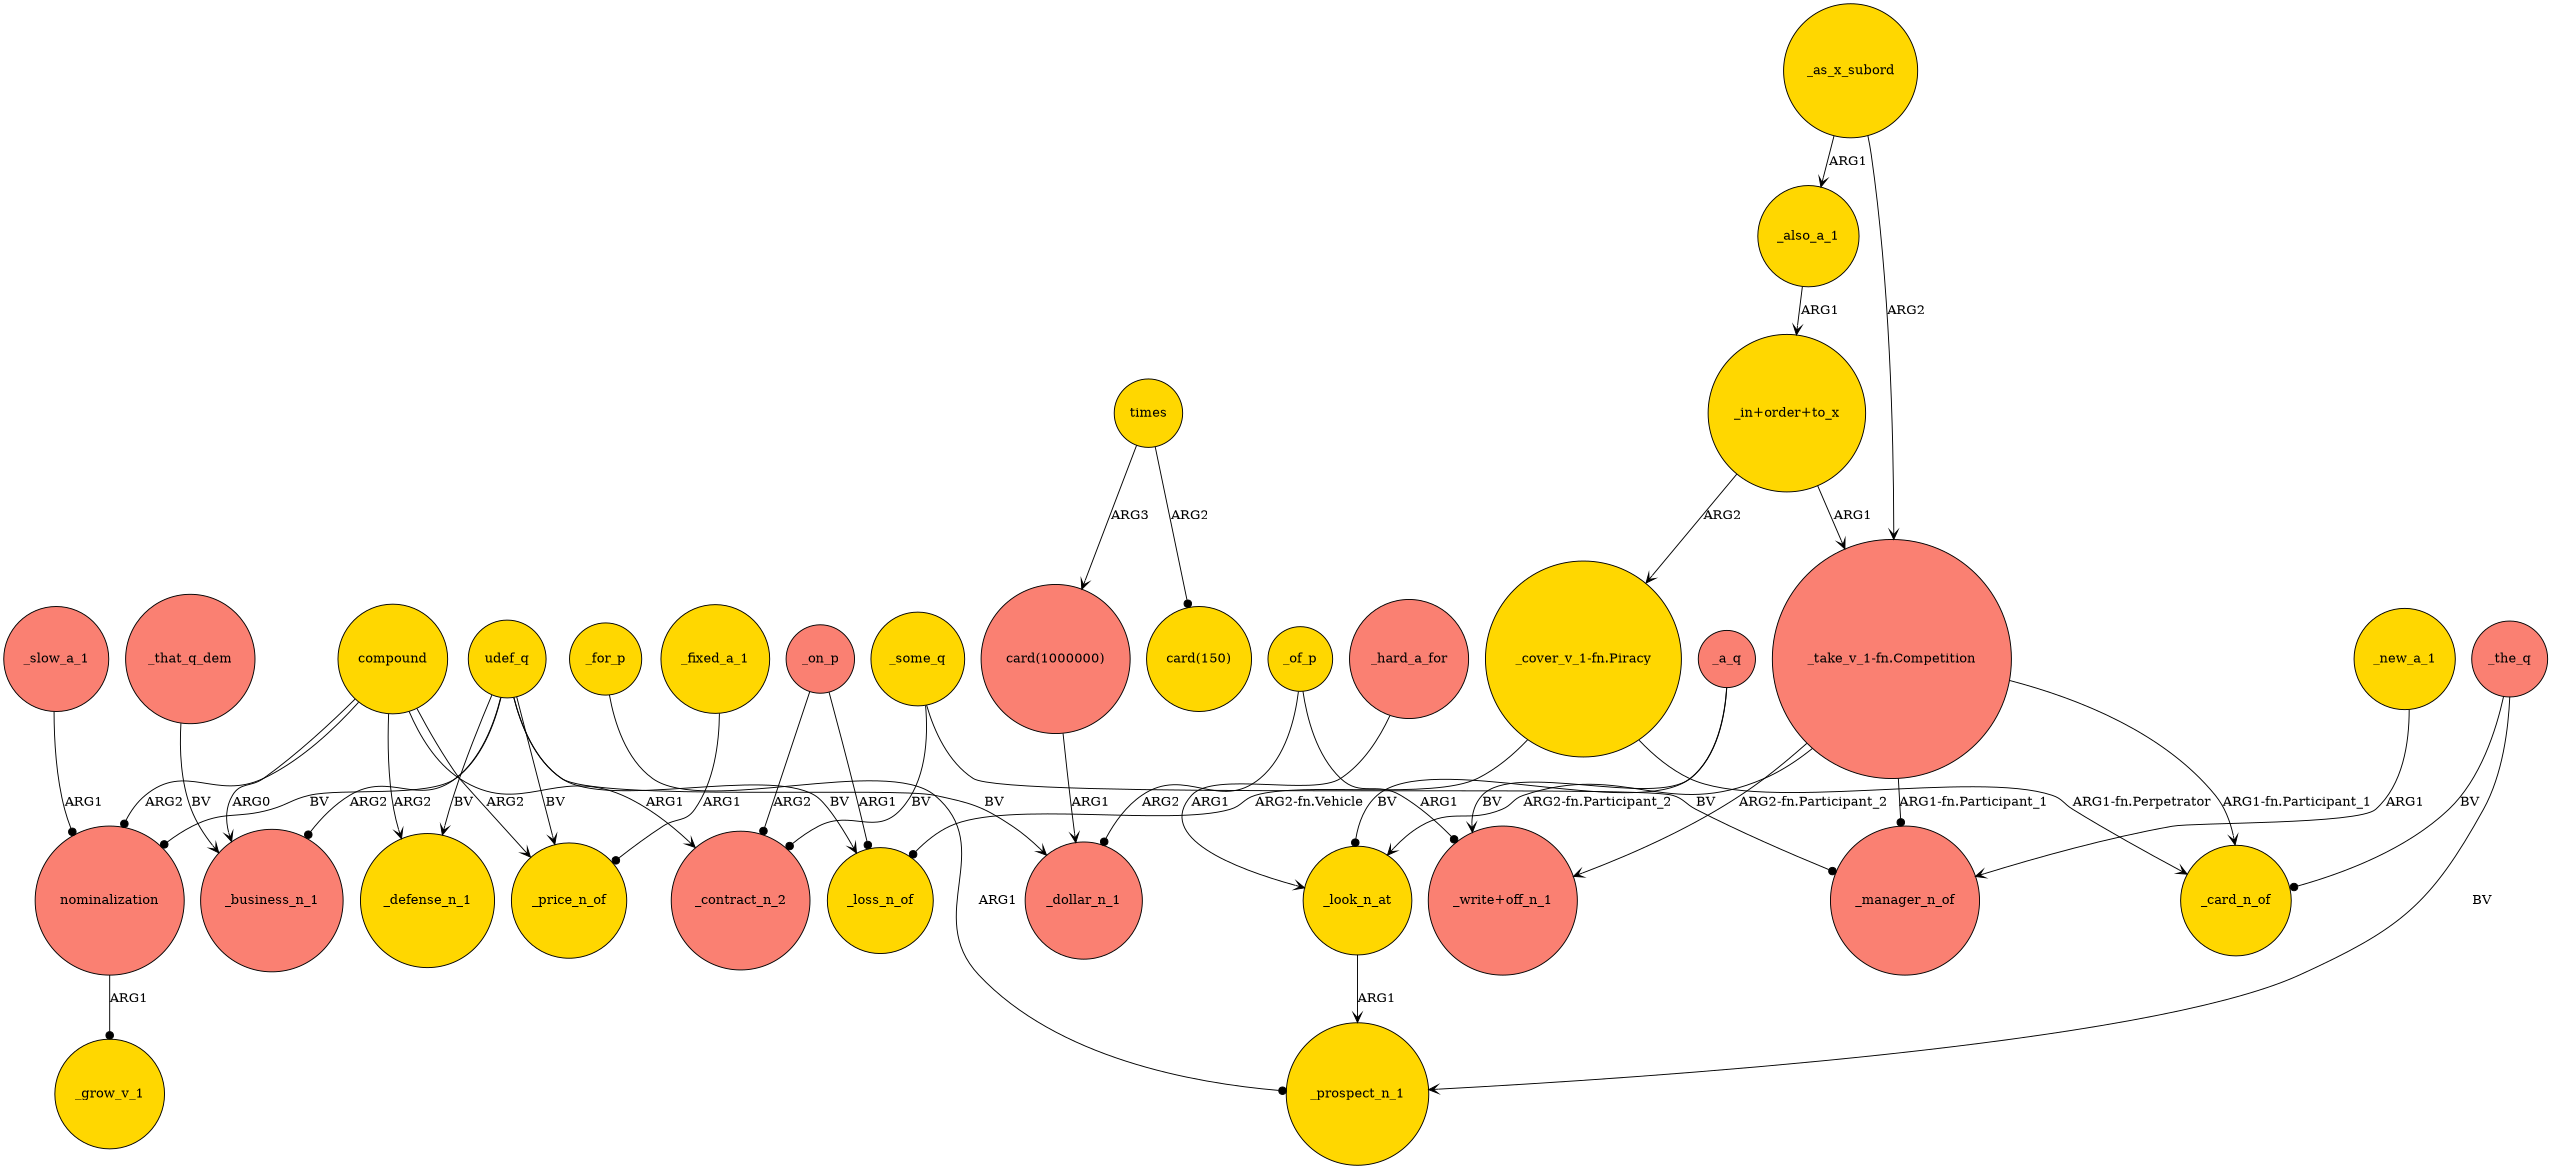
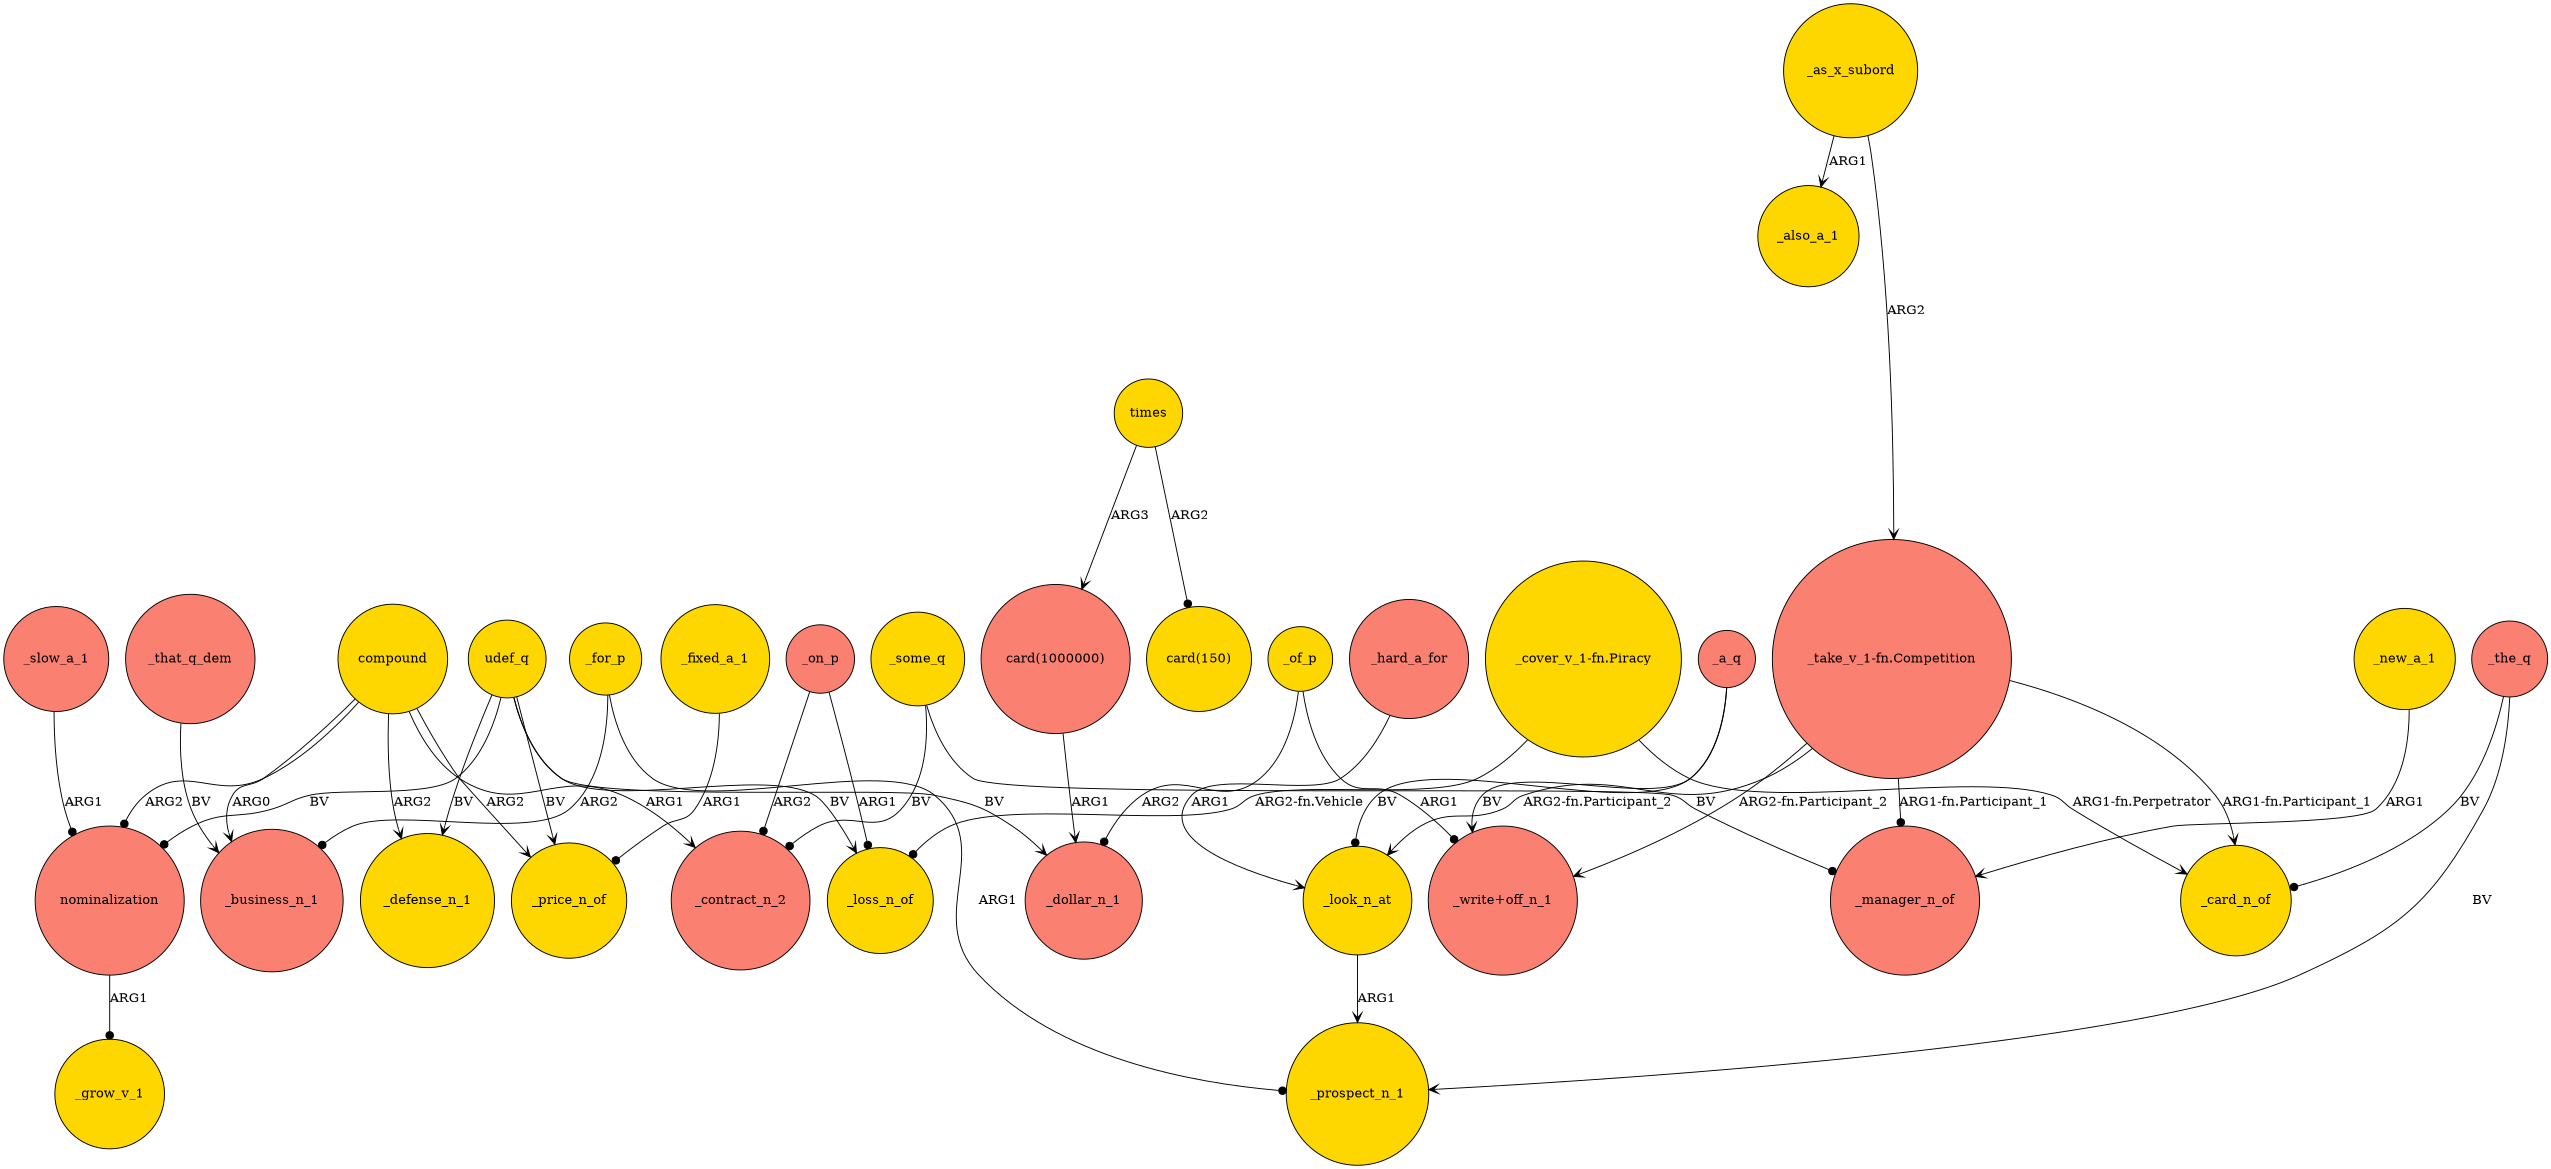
(1787, 413) -> none
(423, 790) -> (508, 823)
